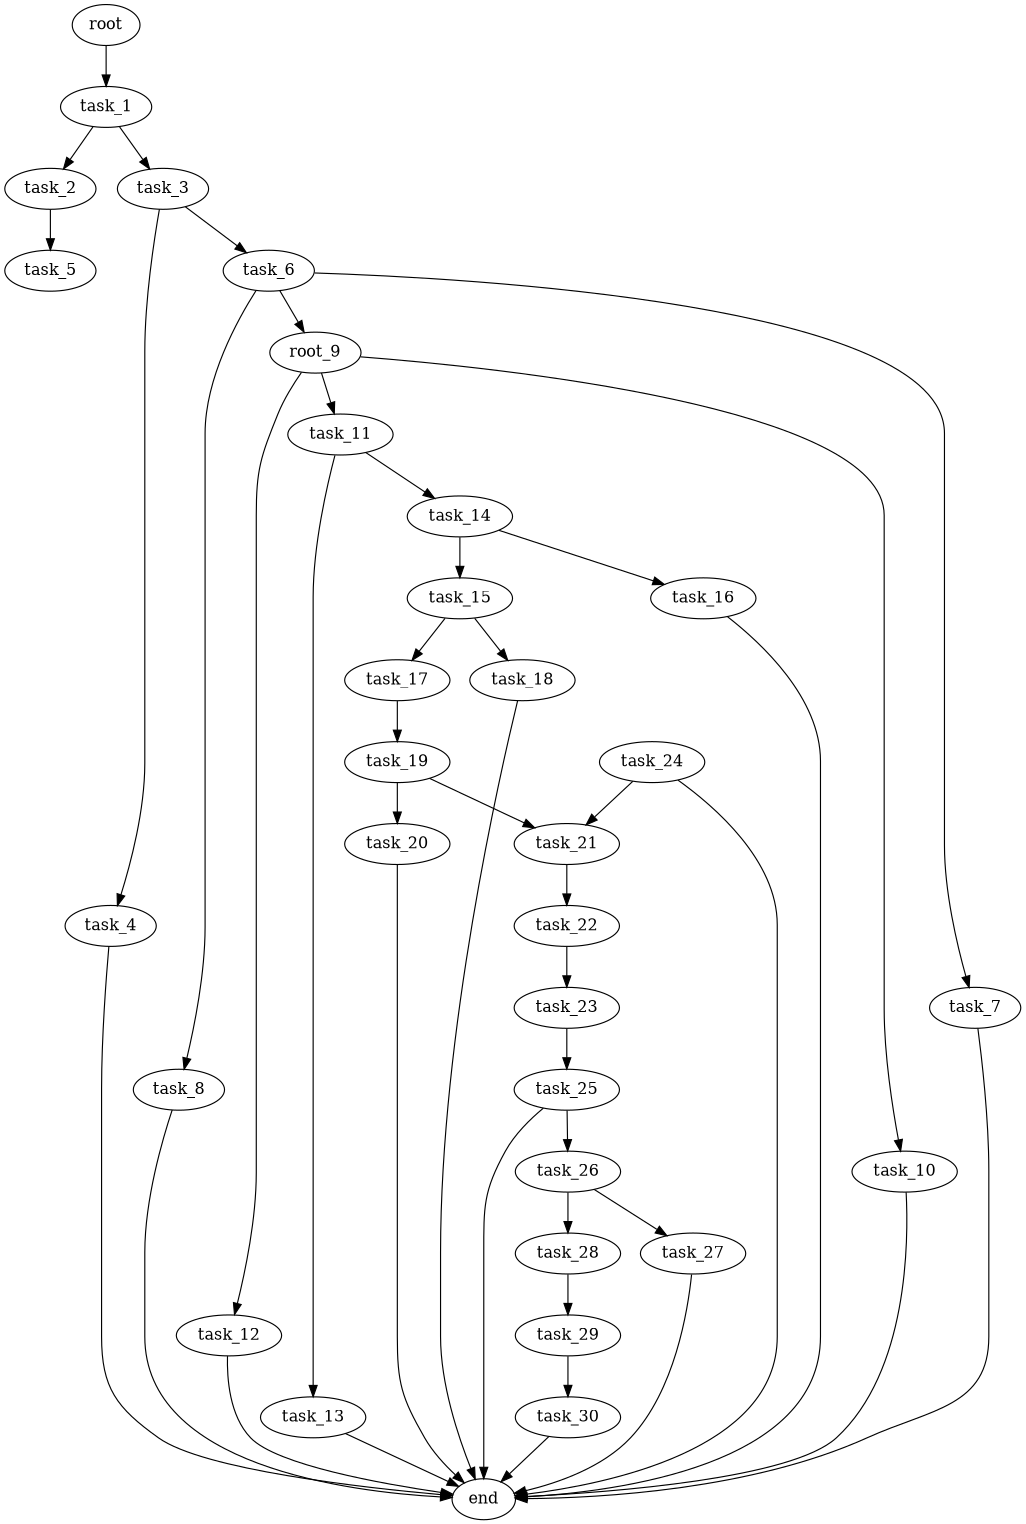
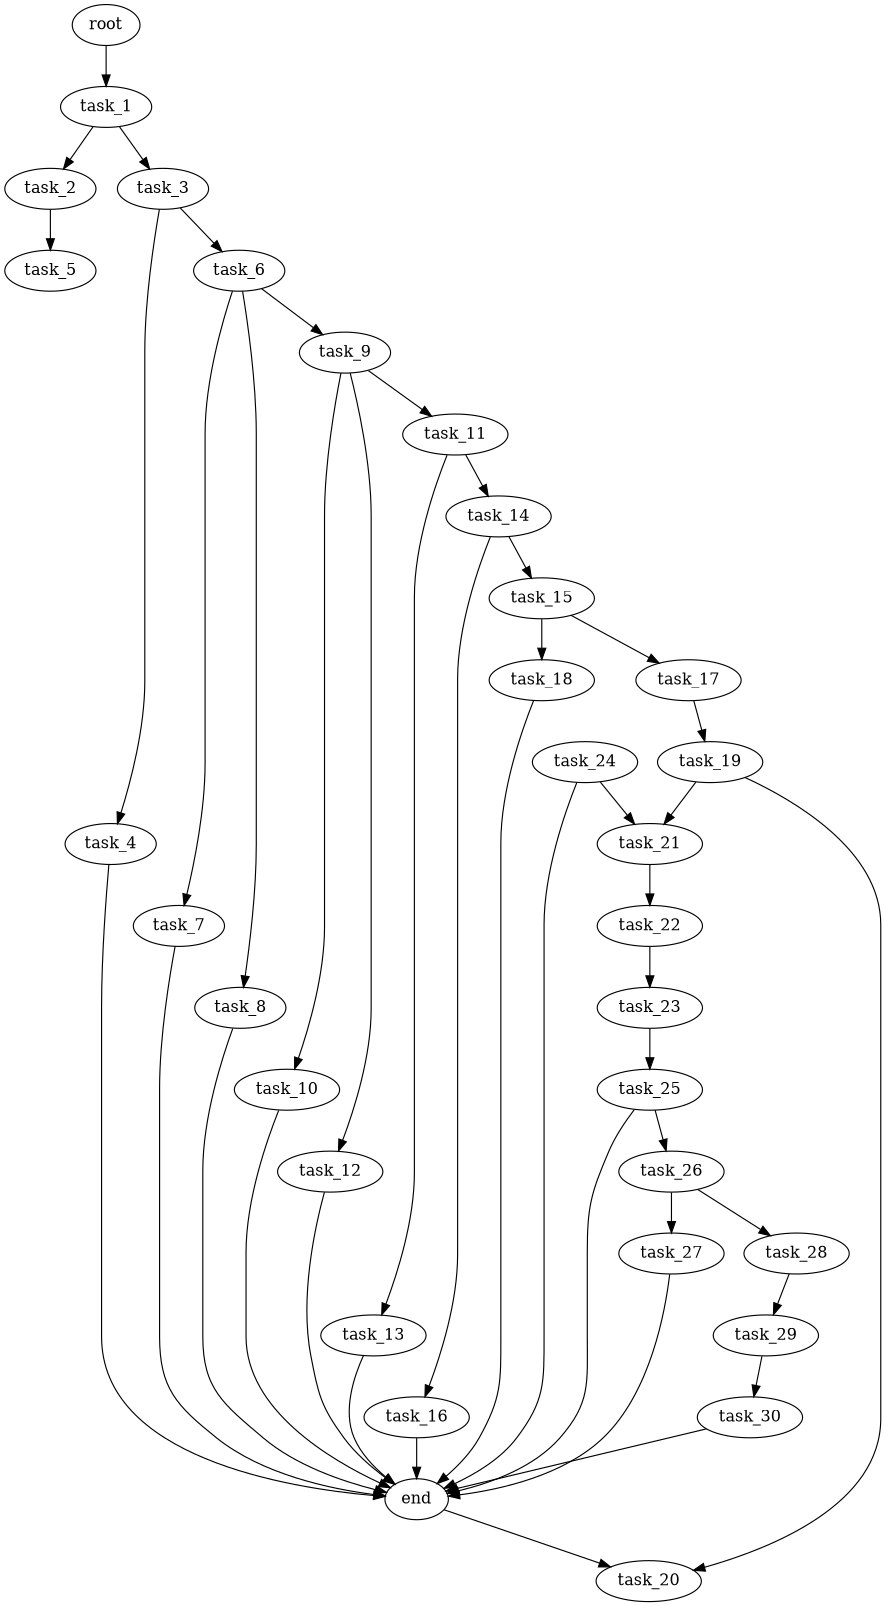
(315, 353) -> (345, 353)
(397, 1178) -> (522, 1536)
